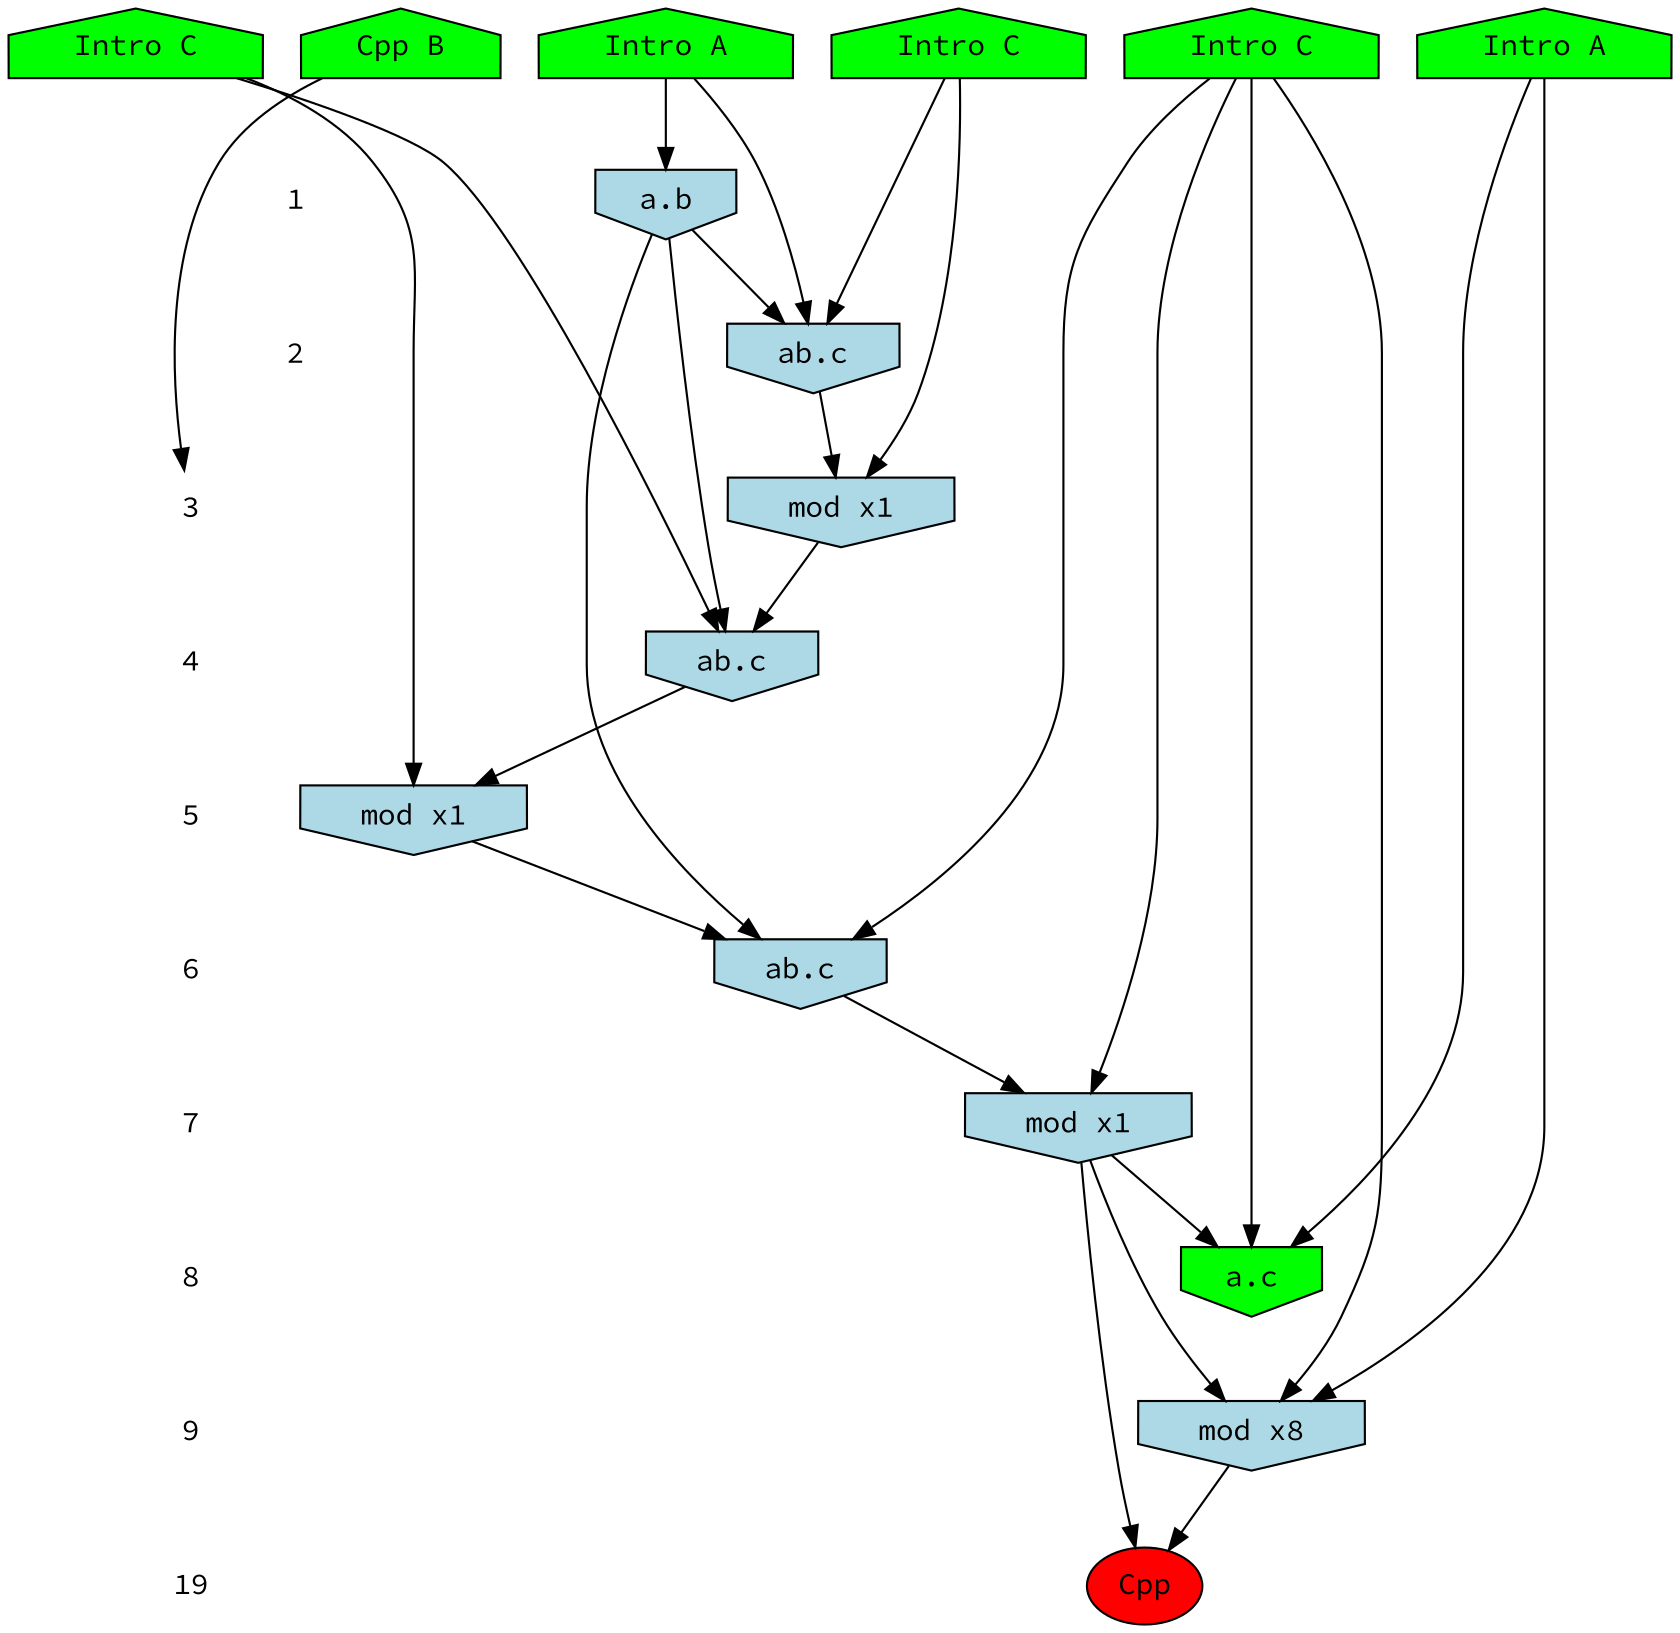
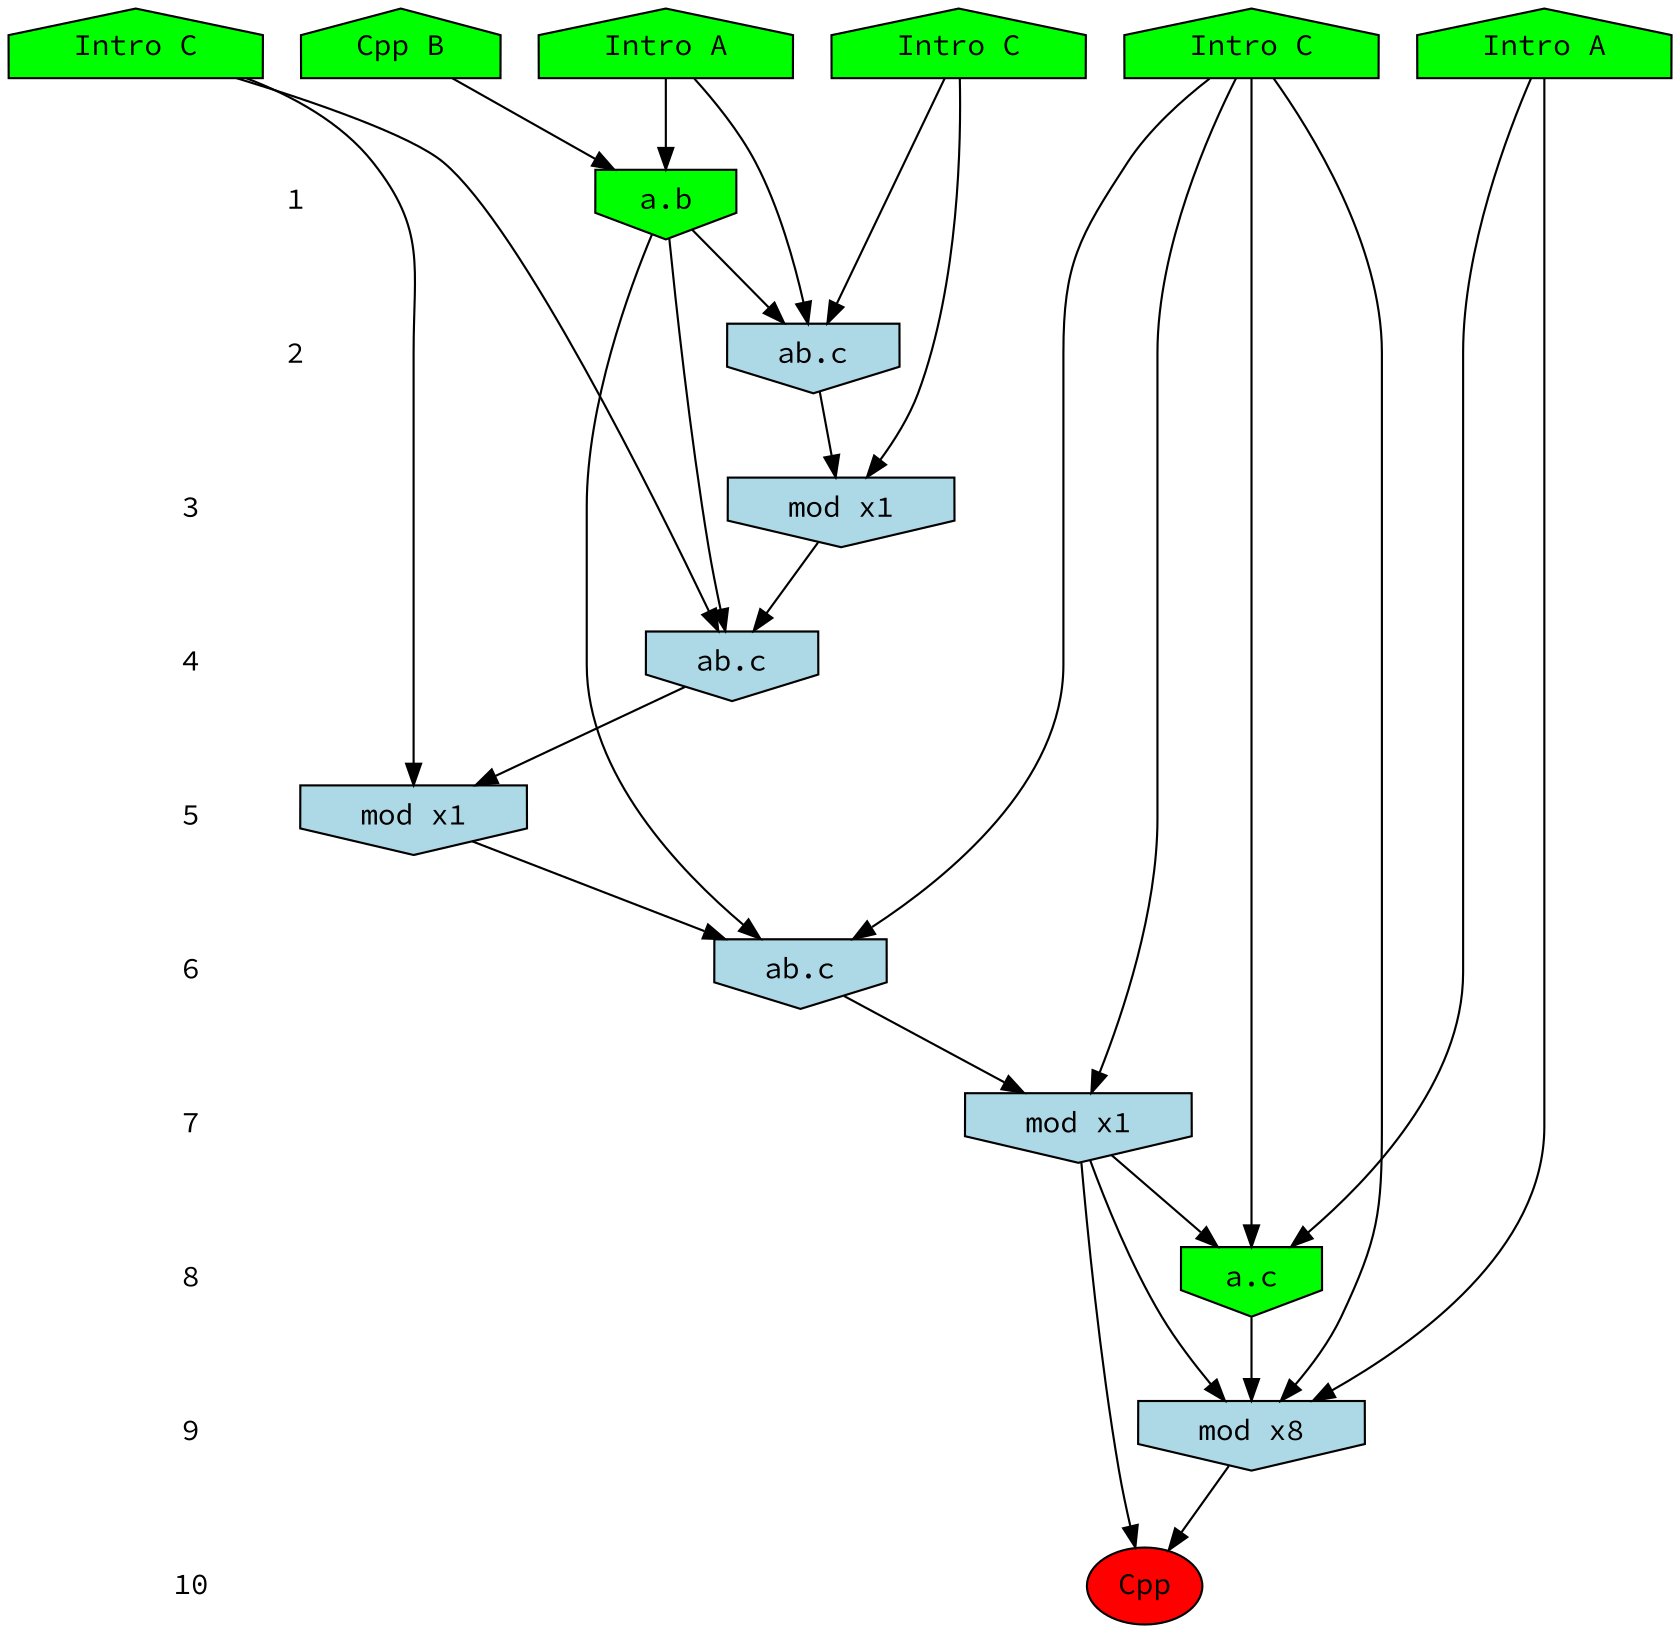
(666, 201) -> (666, 201)
(189, 236) -> (524, 119)
none -> (1252, 1348)
(191, 1586) -> (191, 1586)
